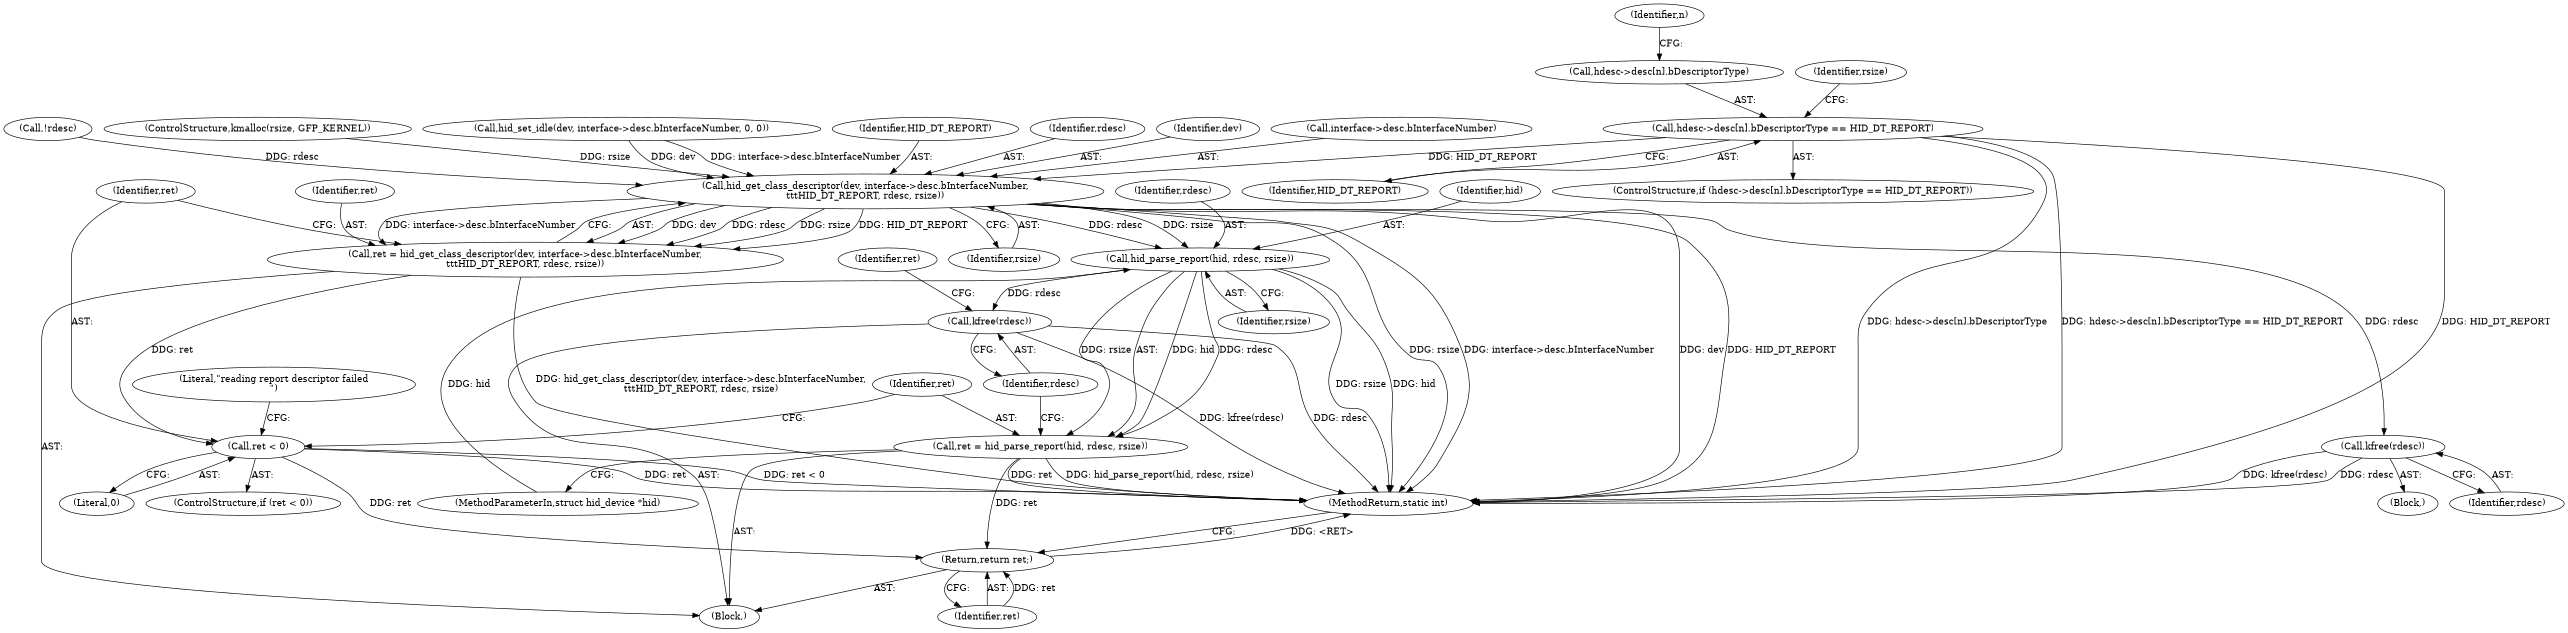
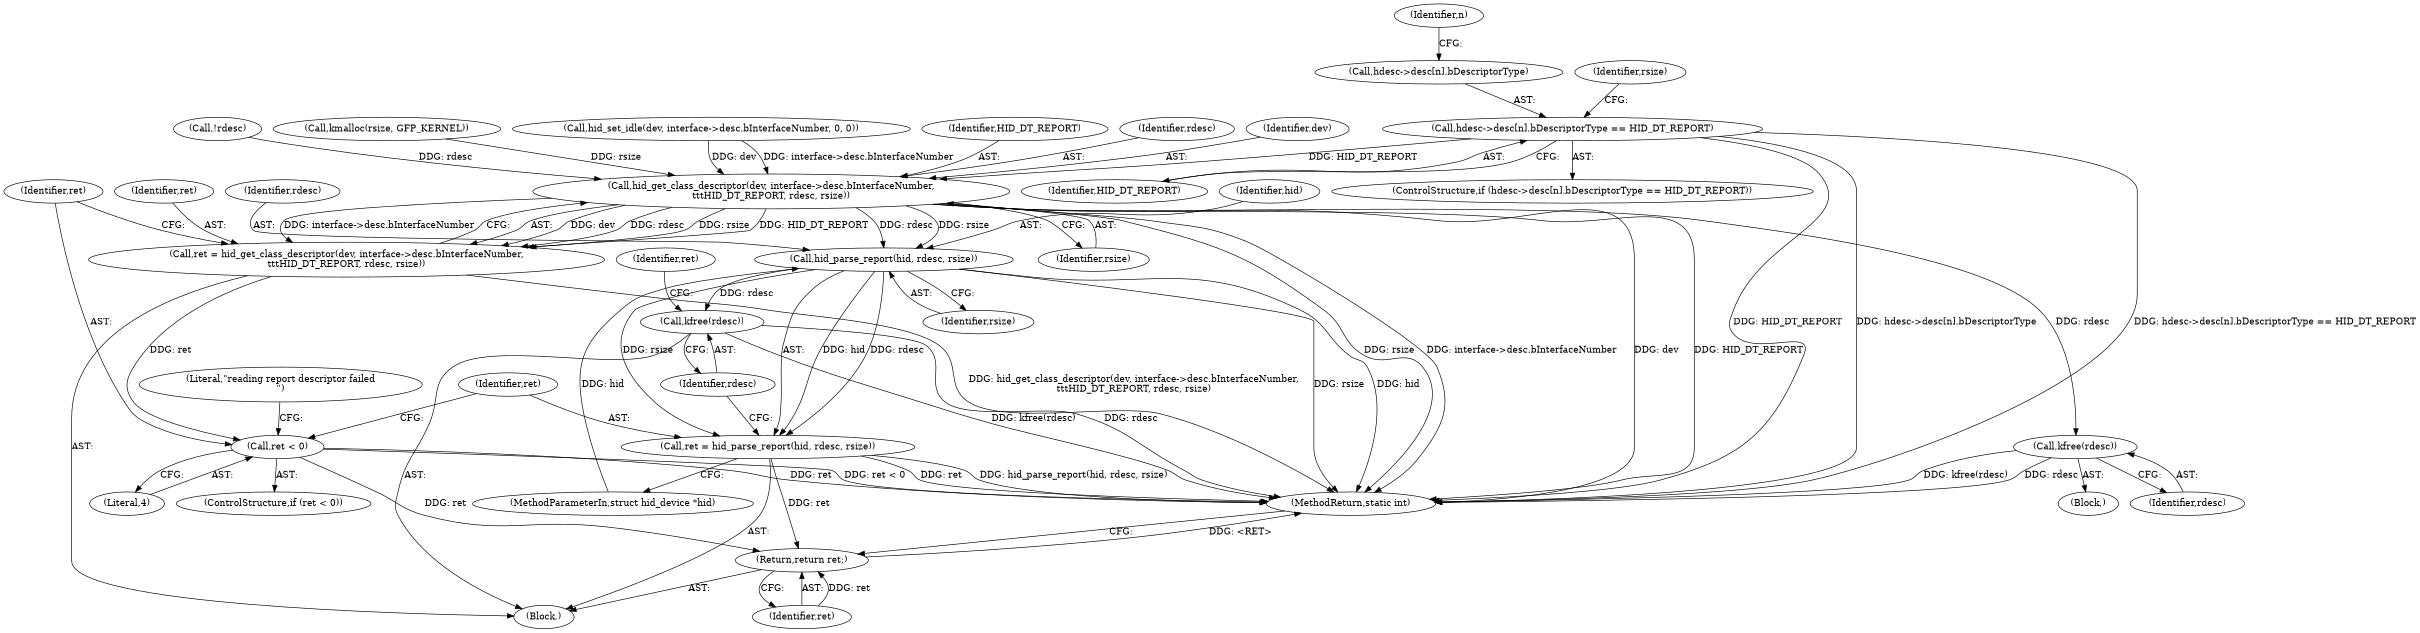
(258, 129) -> (387, 129)
(1402, 129) -> none
(97, 504) -> (127, 504)
